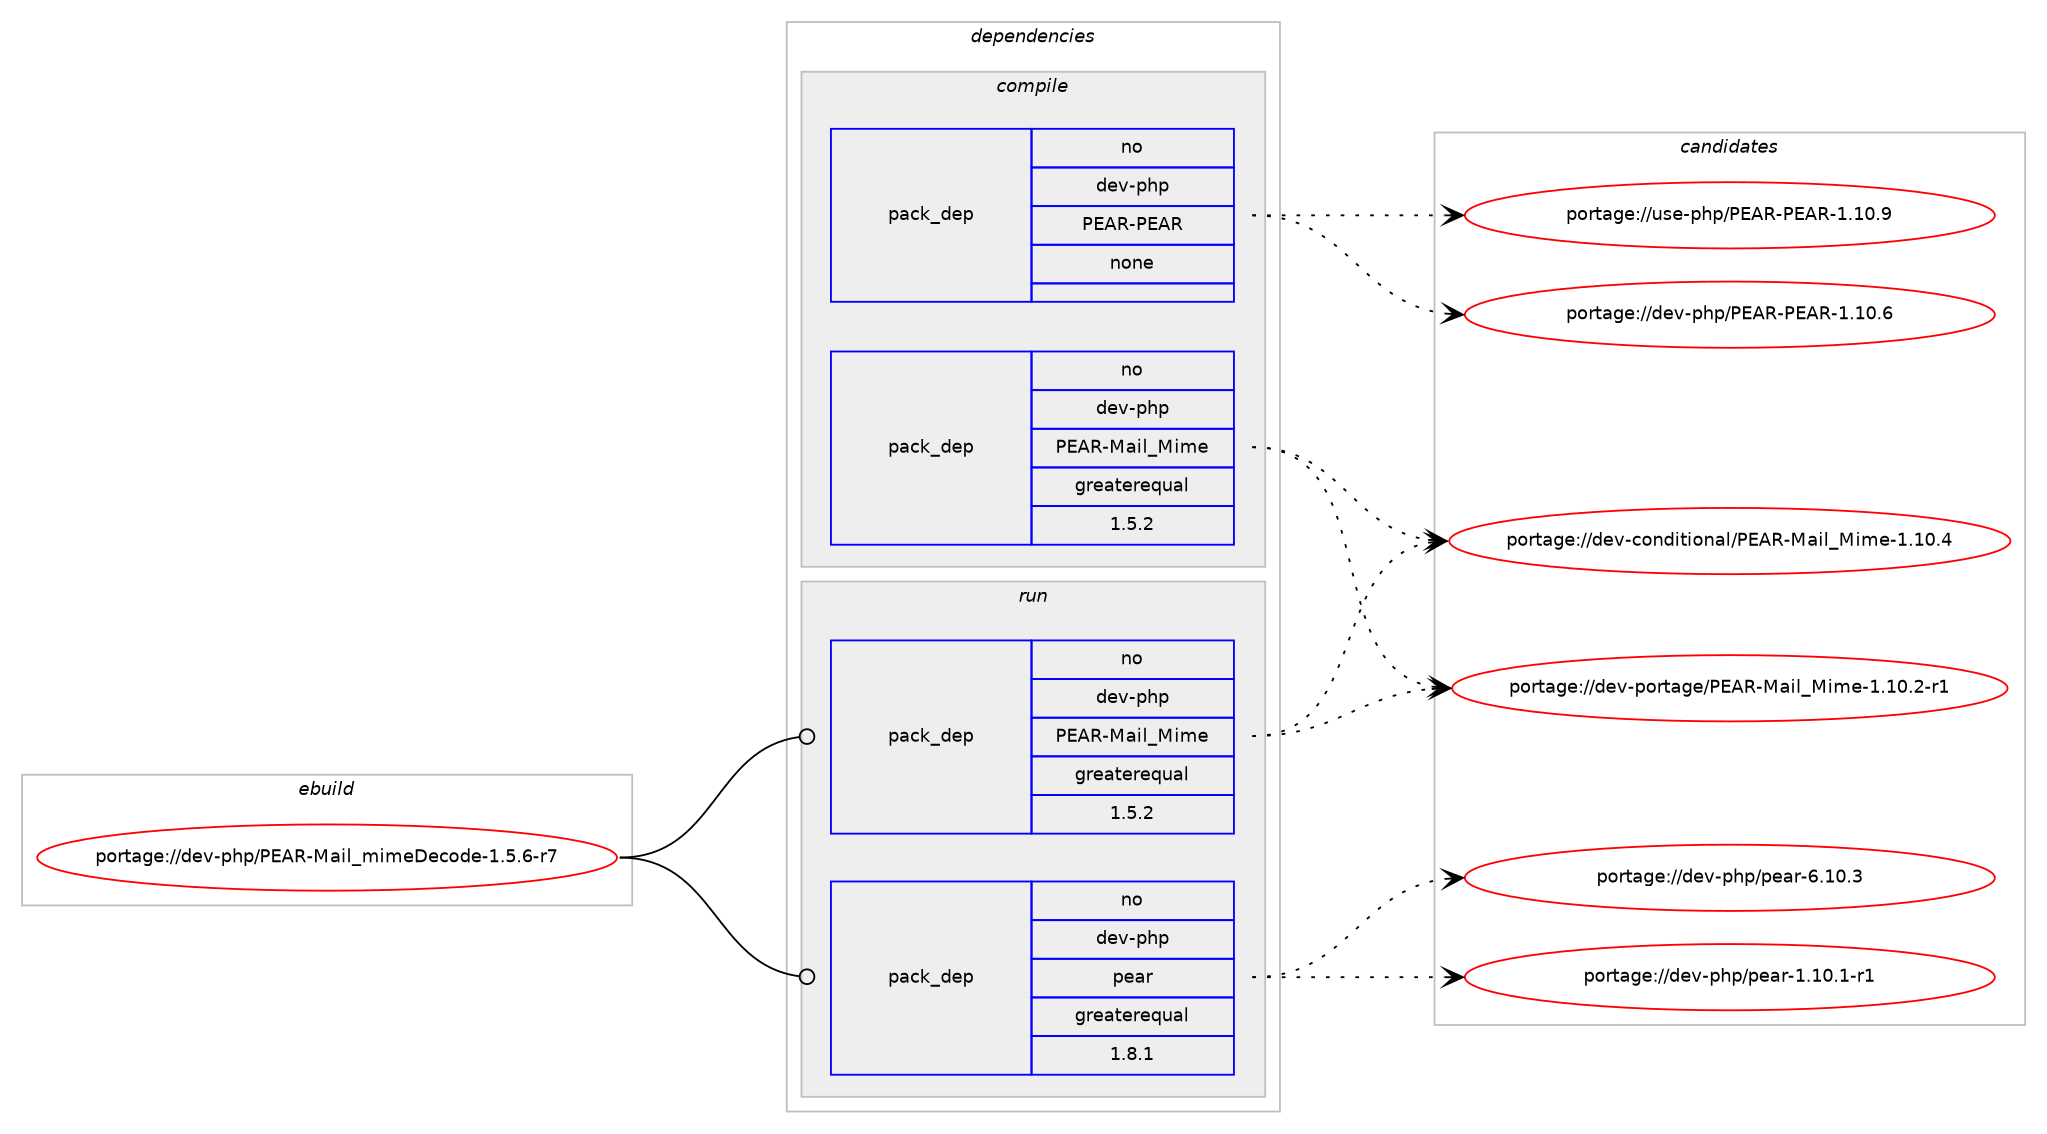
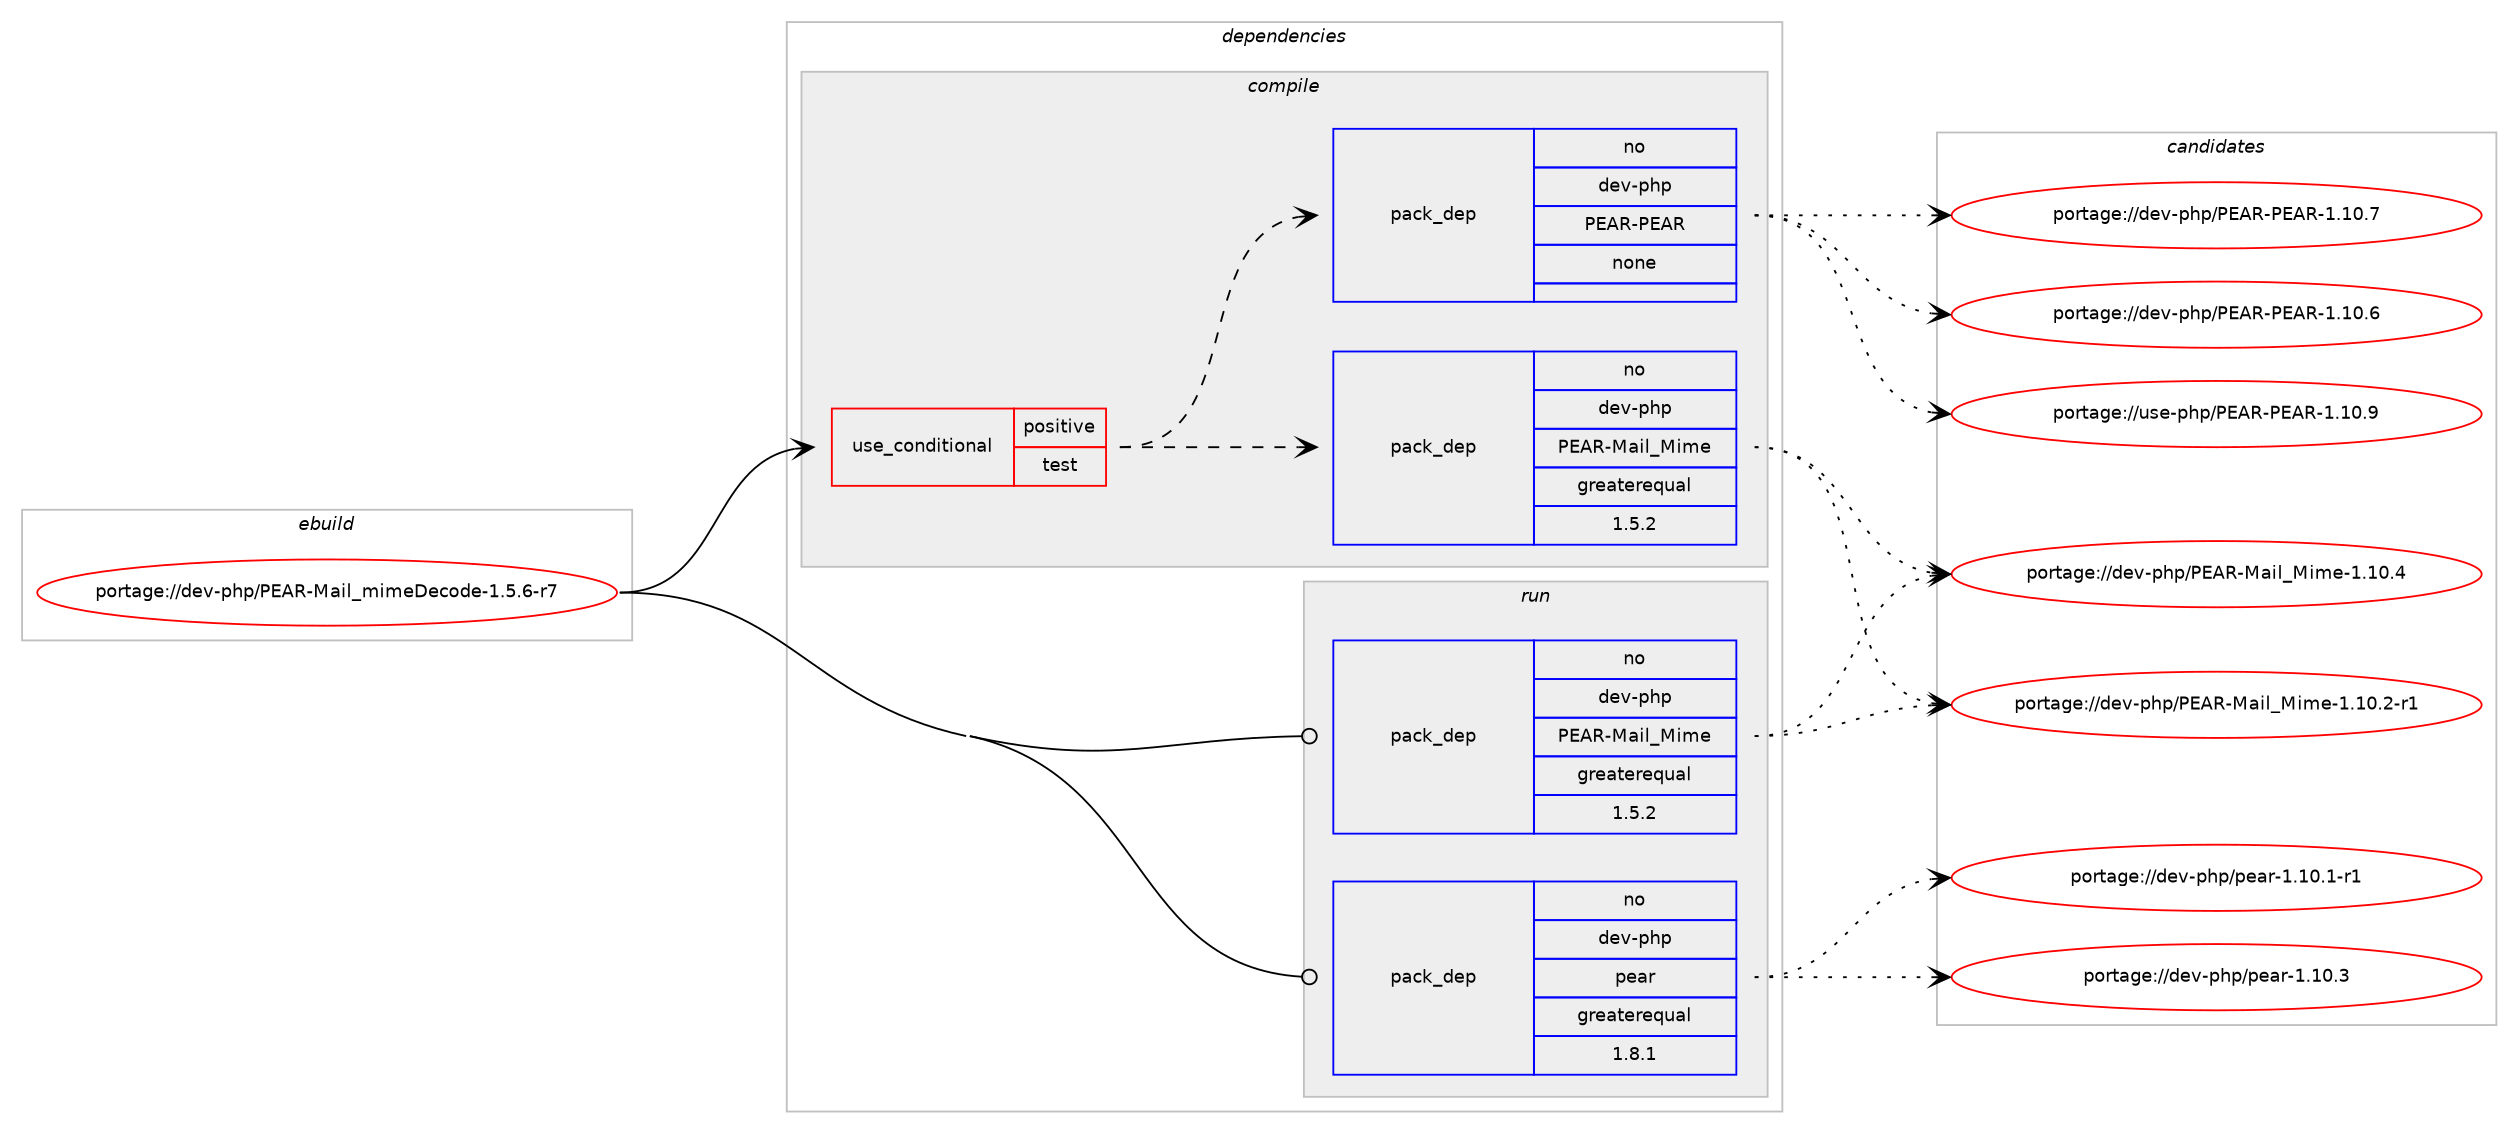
none -> (2217, 215)
none -> (968, 447)
(1730, 541) -> (2217, 574)
(1730, 688) -> (2217, 705)
(1730, 878) -> (2217, 977)
